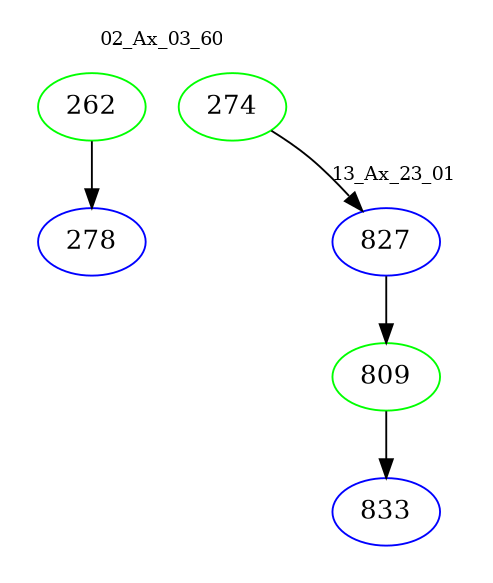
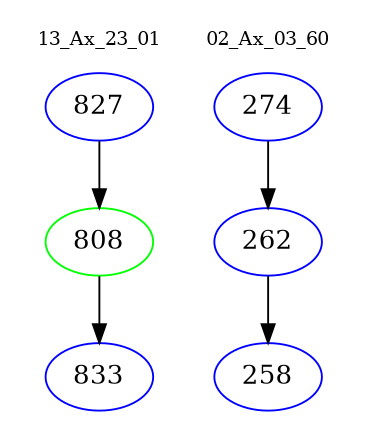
(92, 107) -> (268, 242)
(232, 107) -> (268, 107)
(330, 176) -> (268, 165)
(92, 242) -> (268, 377)
(386, 377) -> (99, 242)
